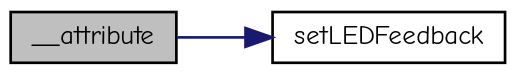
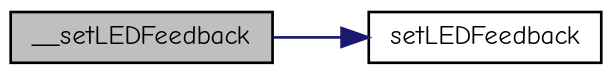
(94, 37) -> (142, 37)
